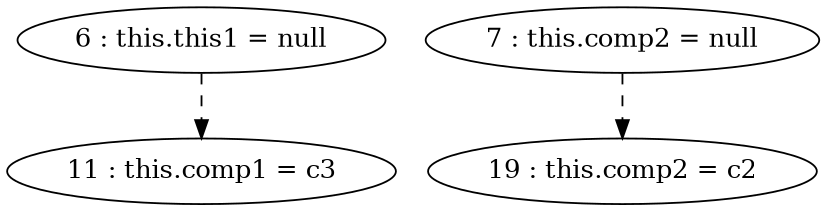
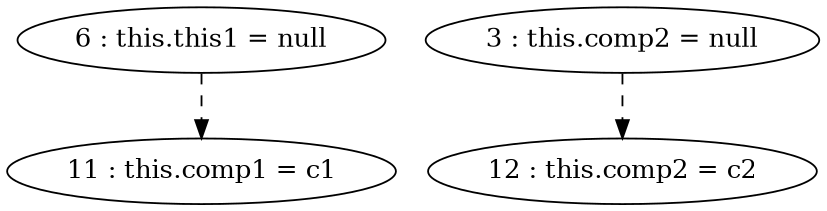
(622, 40) -> (622, 40)
(202, 171) -> (202, 171)
(622, 171) -> (622, 171)
